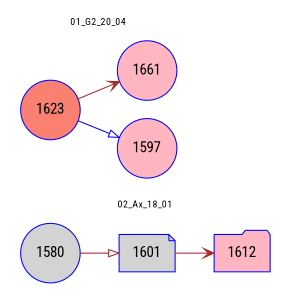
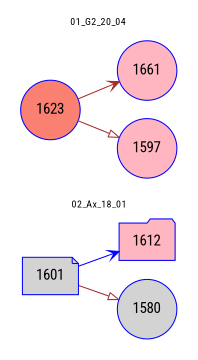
(94, 127) -> (94, 127)
(94, 253) -> (94, 291)
(189, 253) -> (94, 261)
